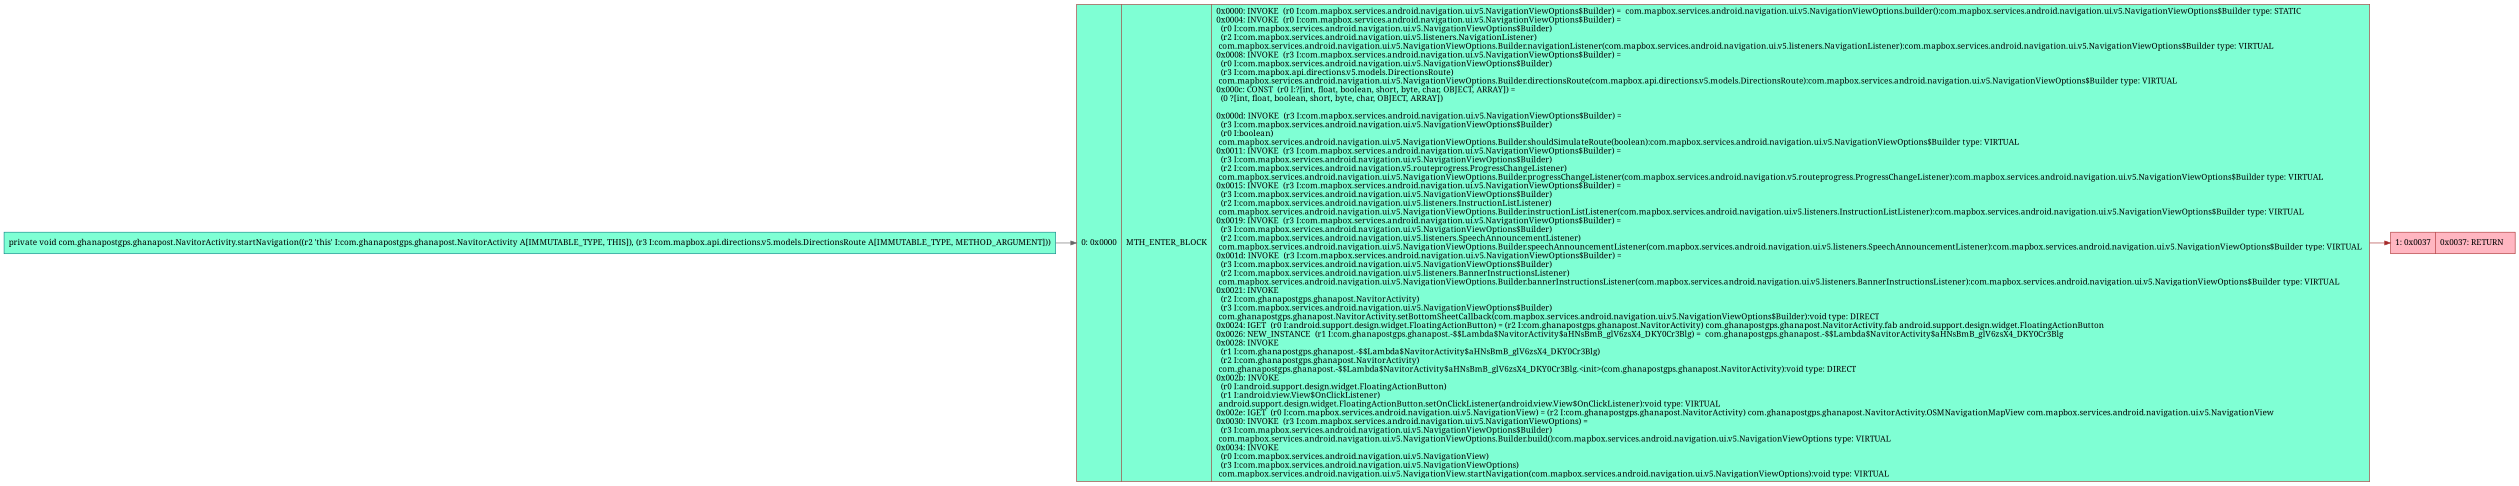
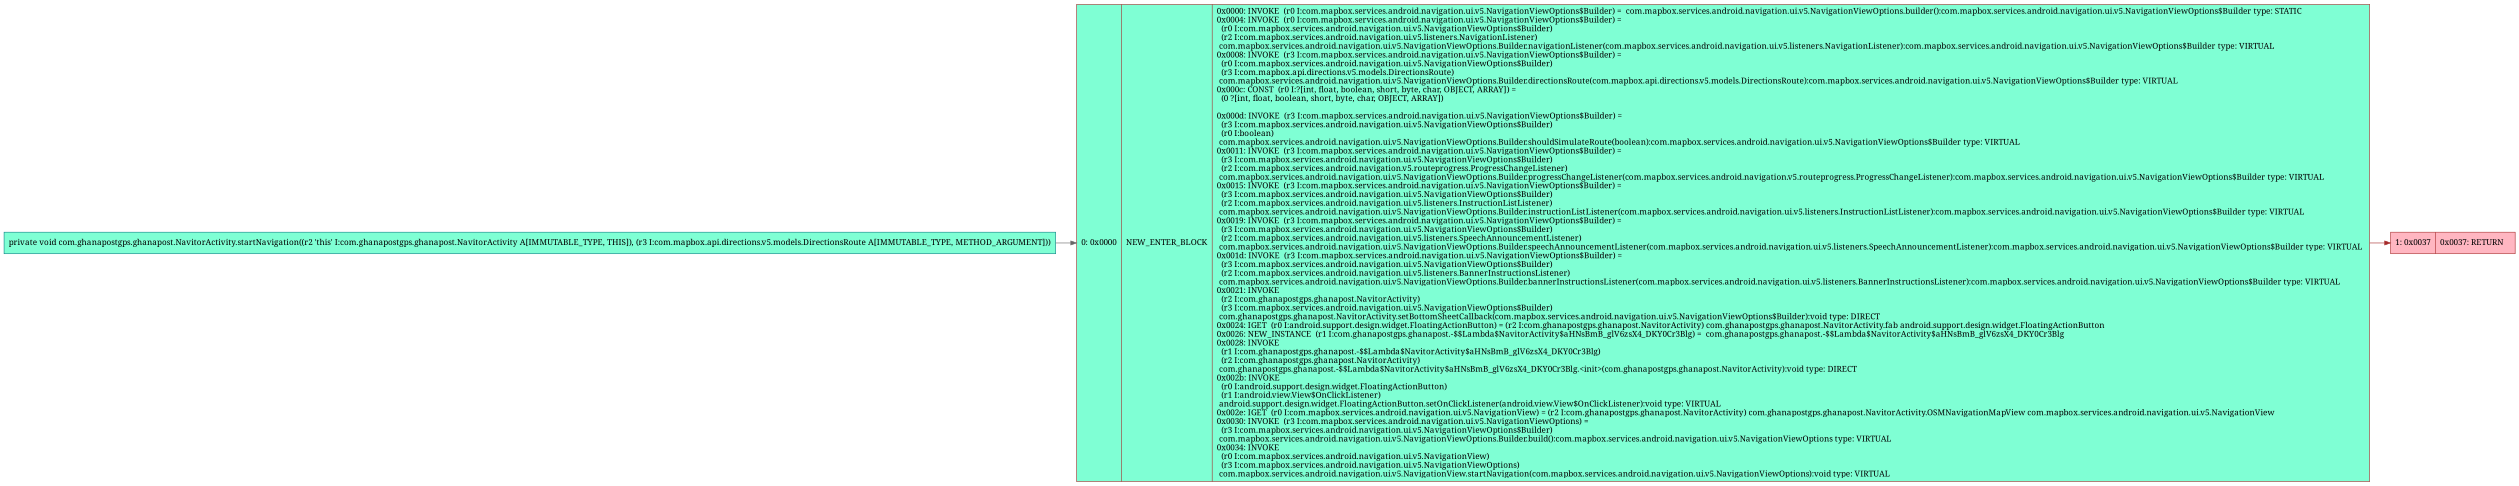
(1167, 243) -> (1167, 243)
